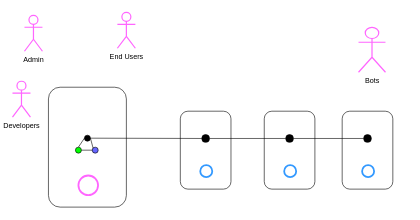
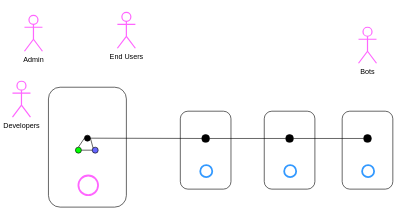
(372, 50) -> (368, 45)
